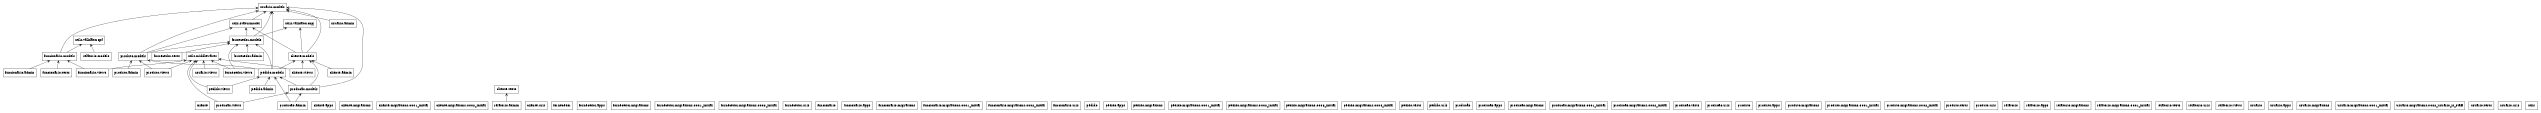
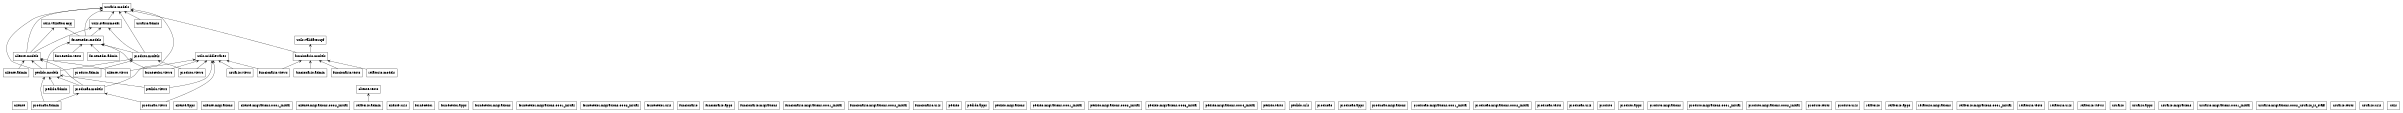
(93, 49) -> (348, 65)
